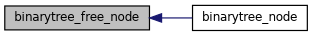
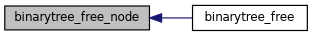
(250, 18) -> (250, 18)
